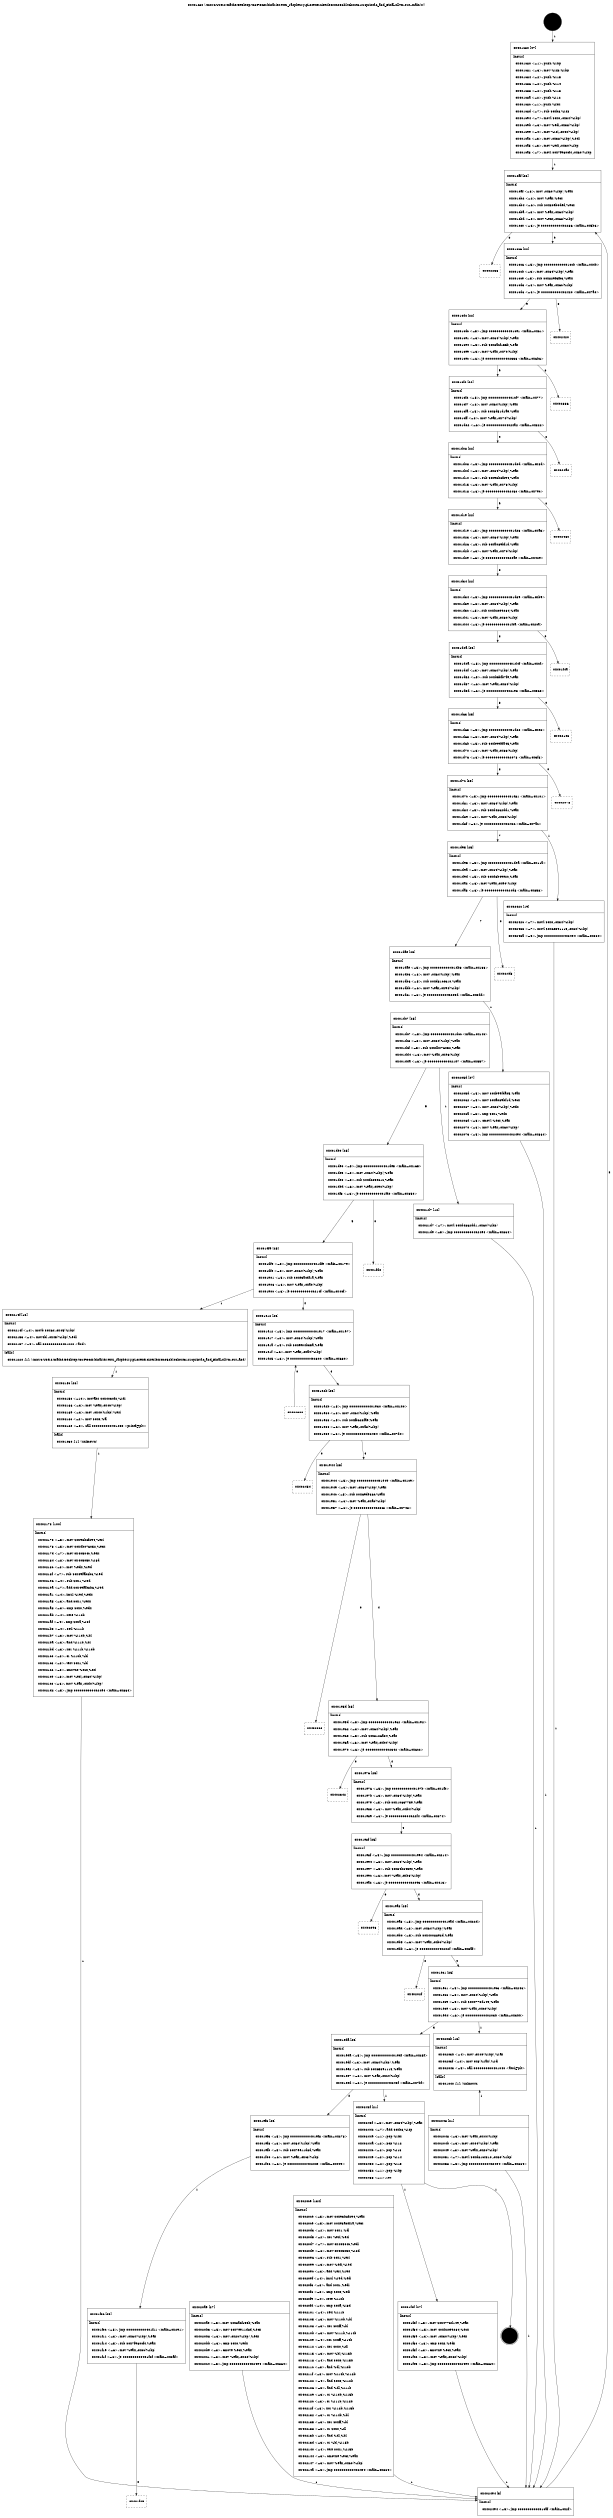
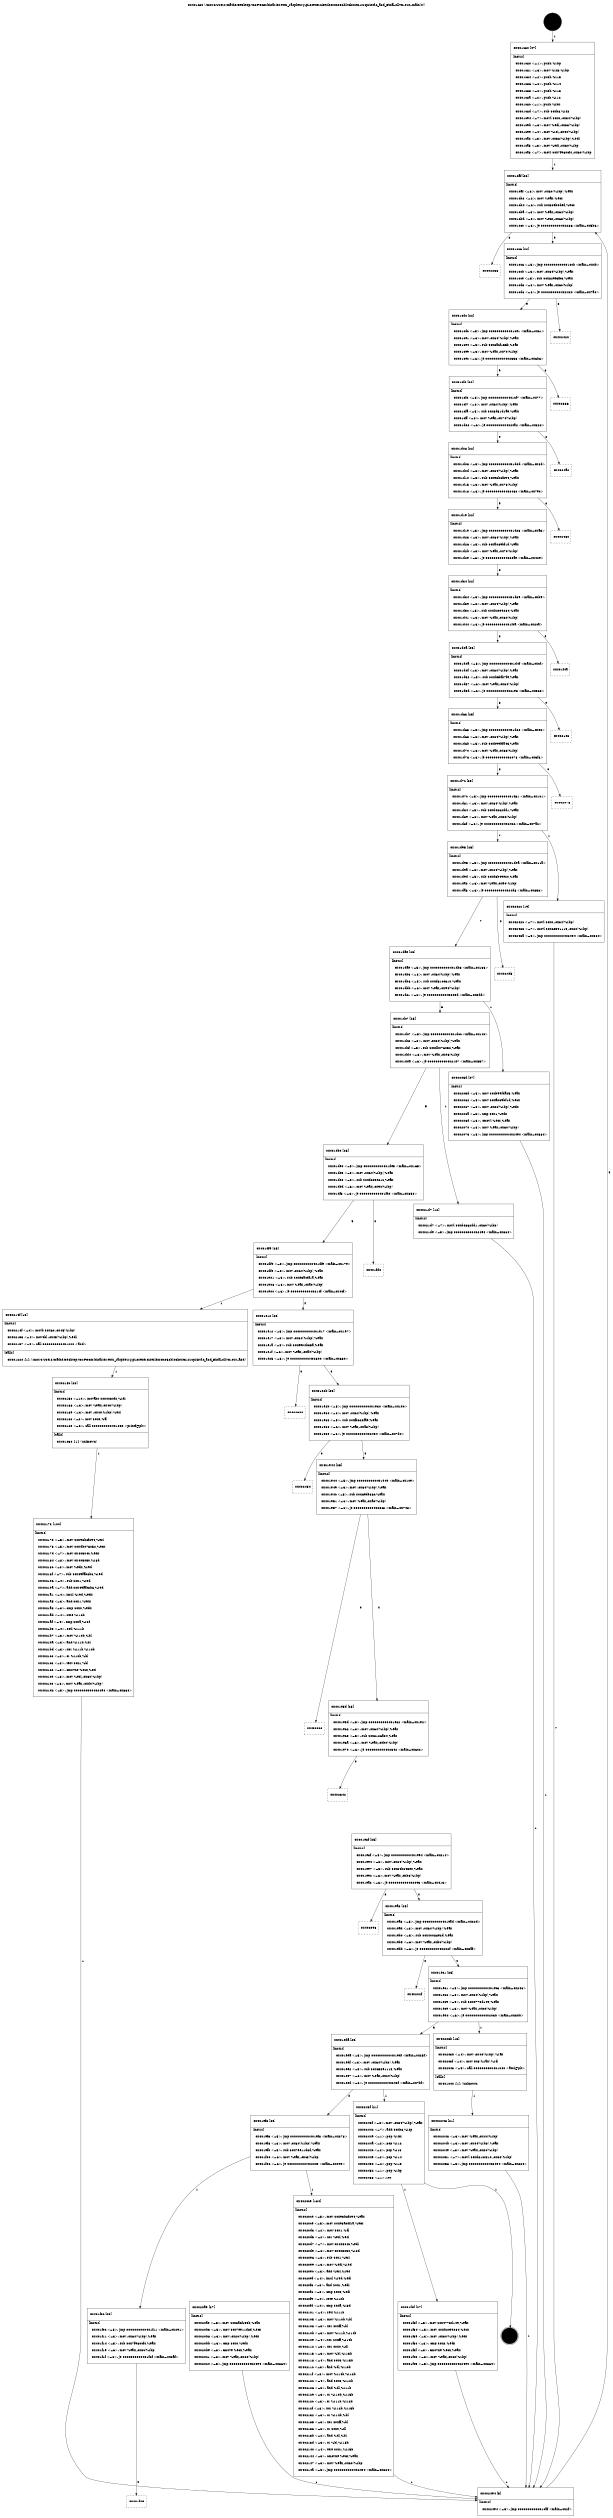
none -> (440, 1006)
(294, 1387) -> (298, 1385)
(556, 1729) -> (556, 1729)
(401, 1795) -> none
(479, 2104) -> (472, 2102)
none -> (309, 2182)
